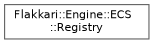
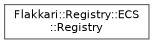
(77, 22) -> (77, 22)
